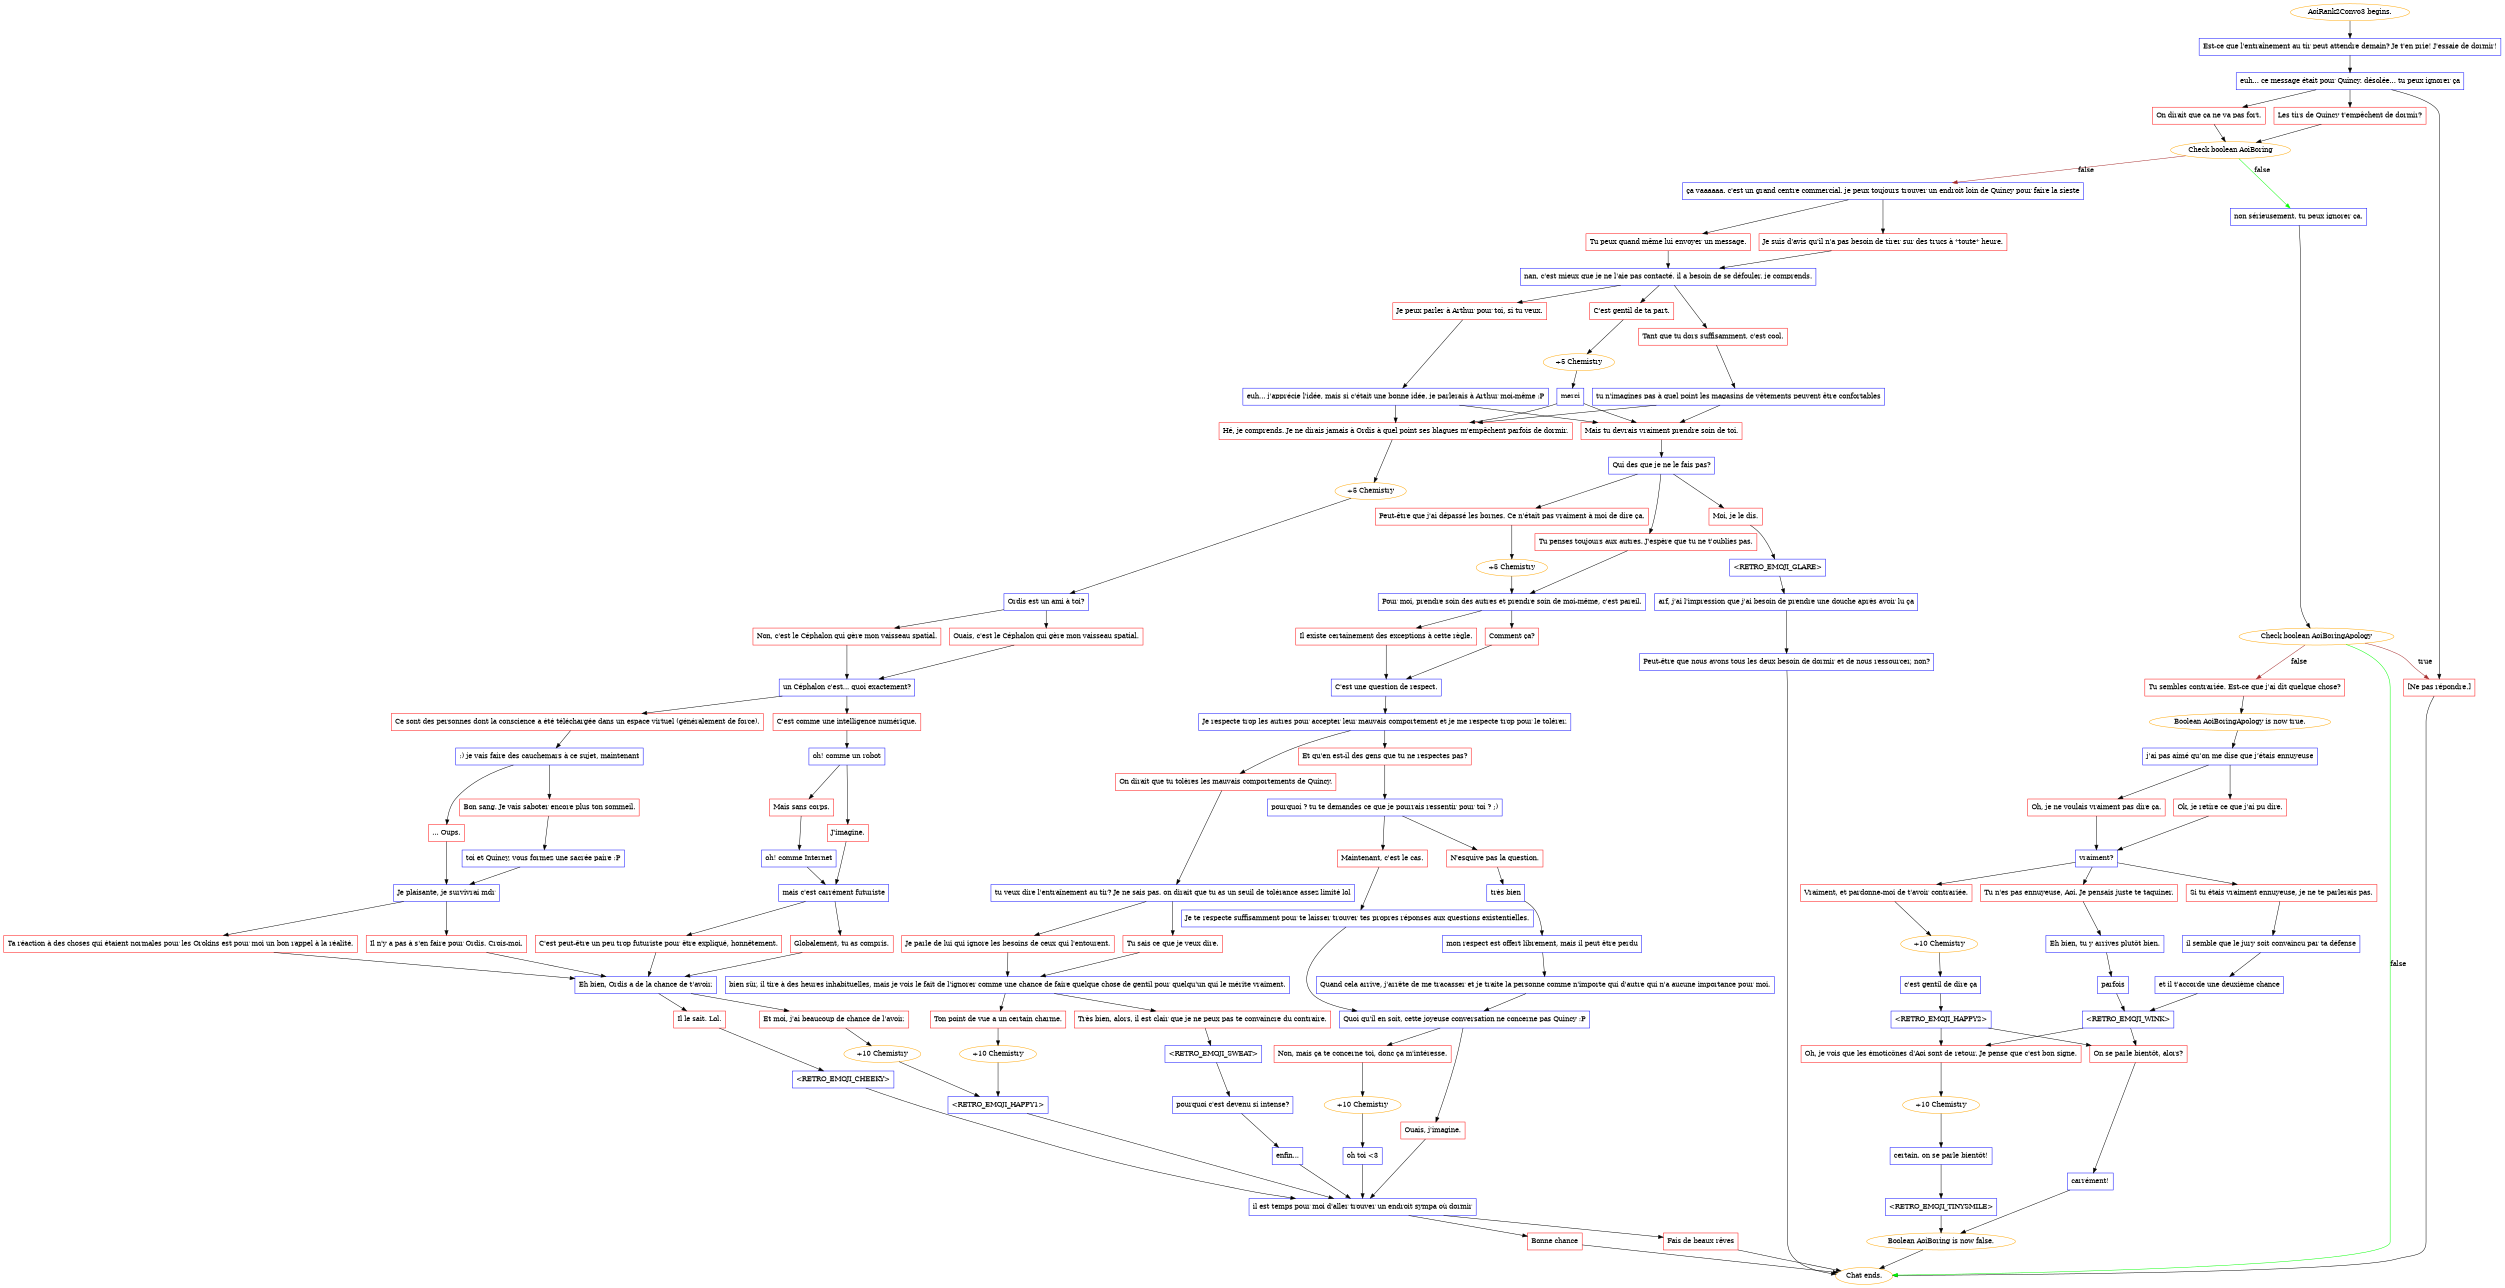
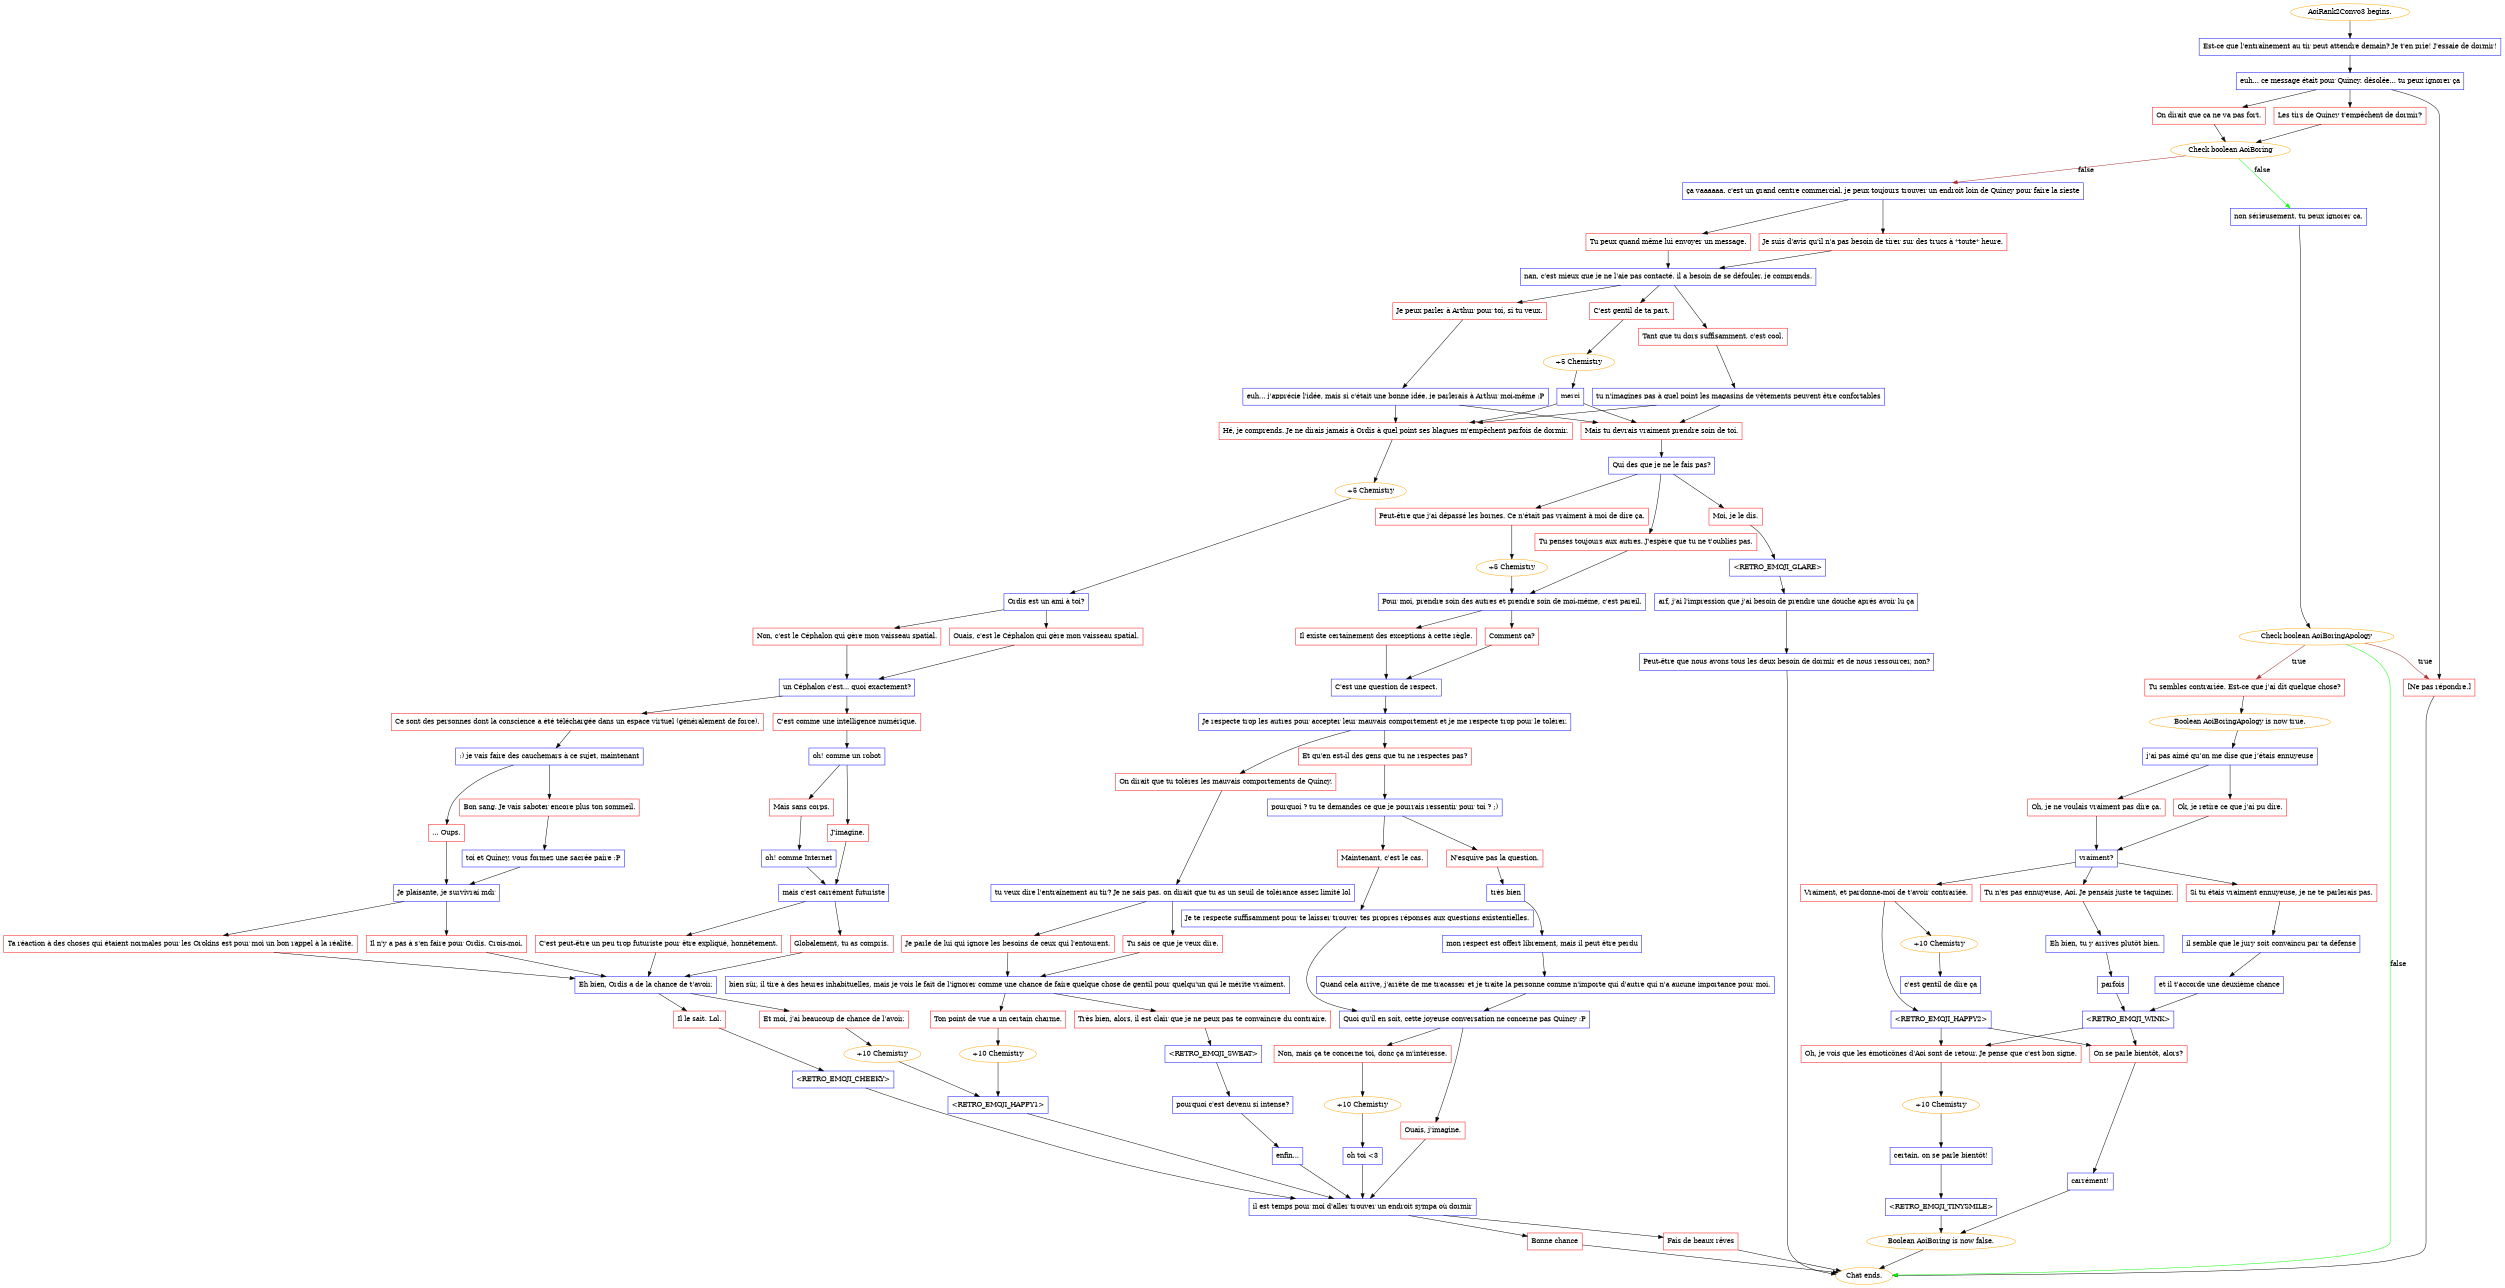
(2299, 662) -> (2299, 662)
(1941, 1000) -> (1884, 960)
